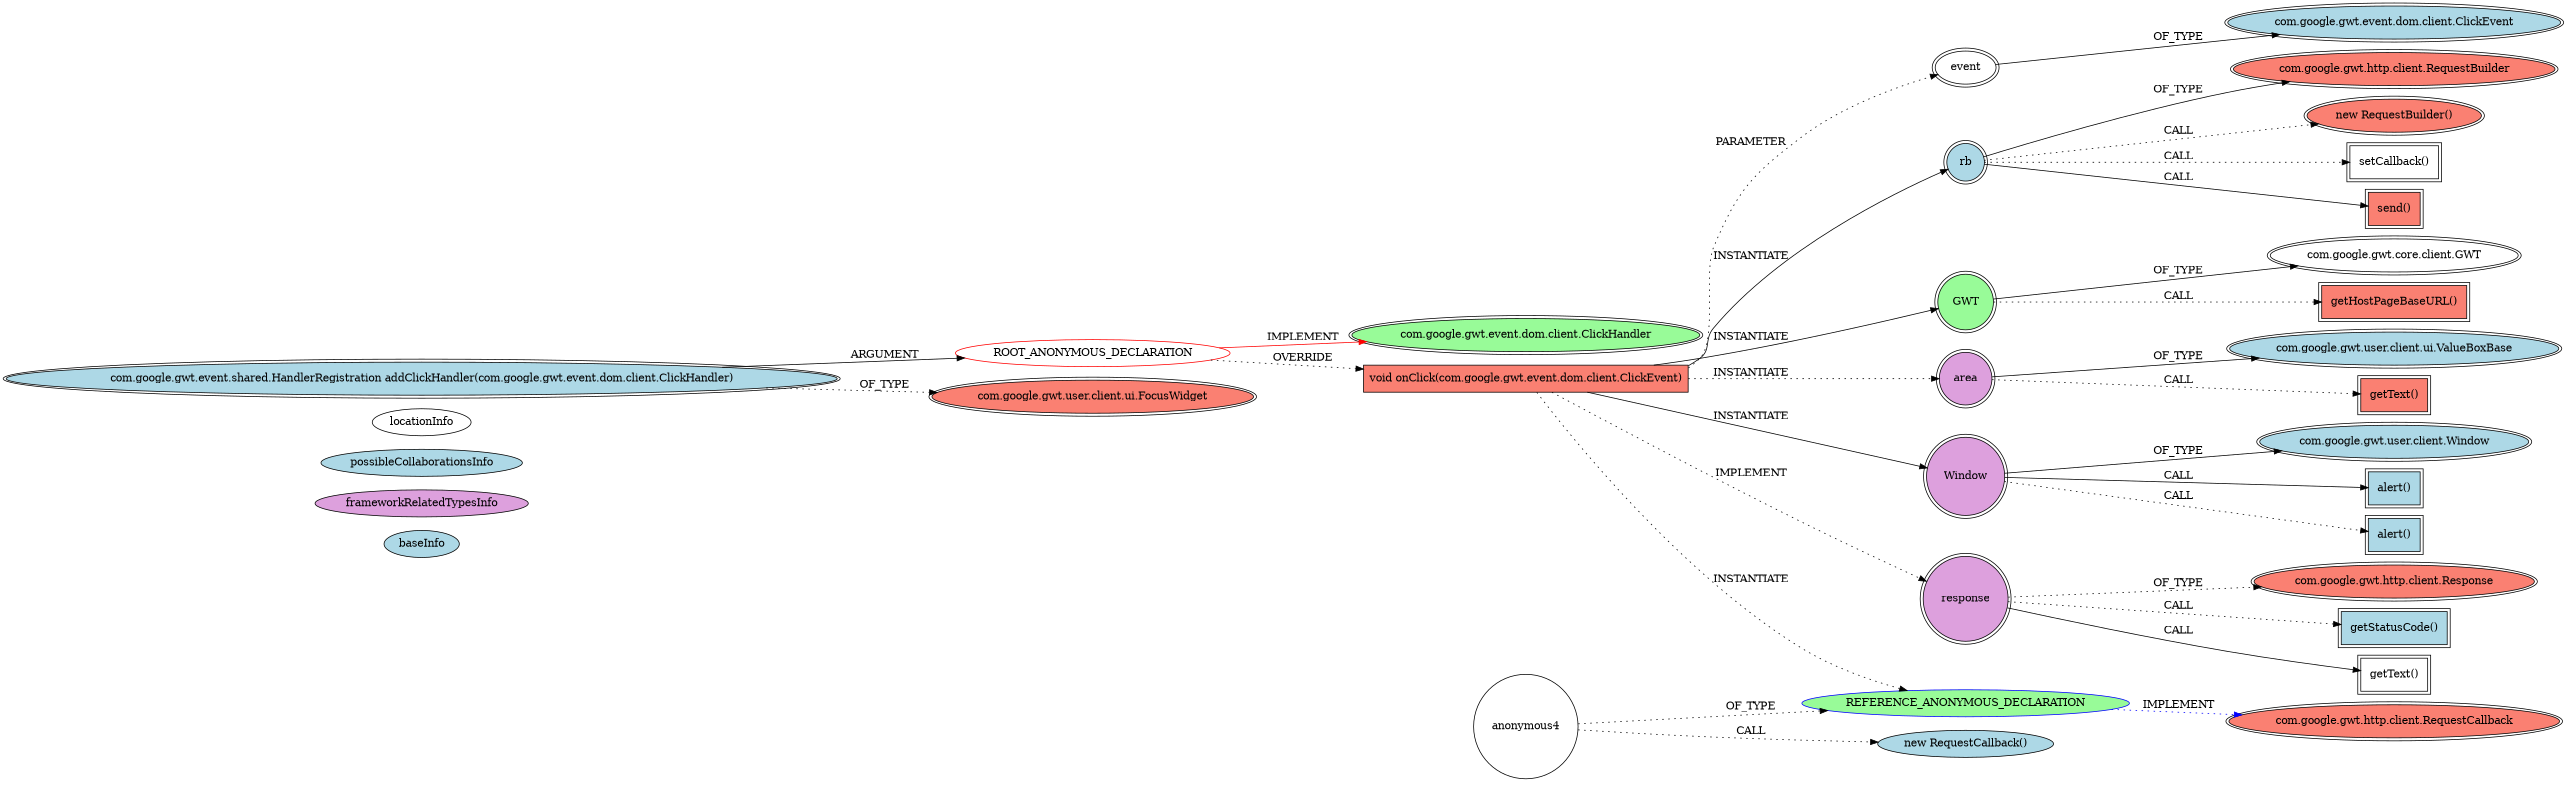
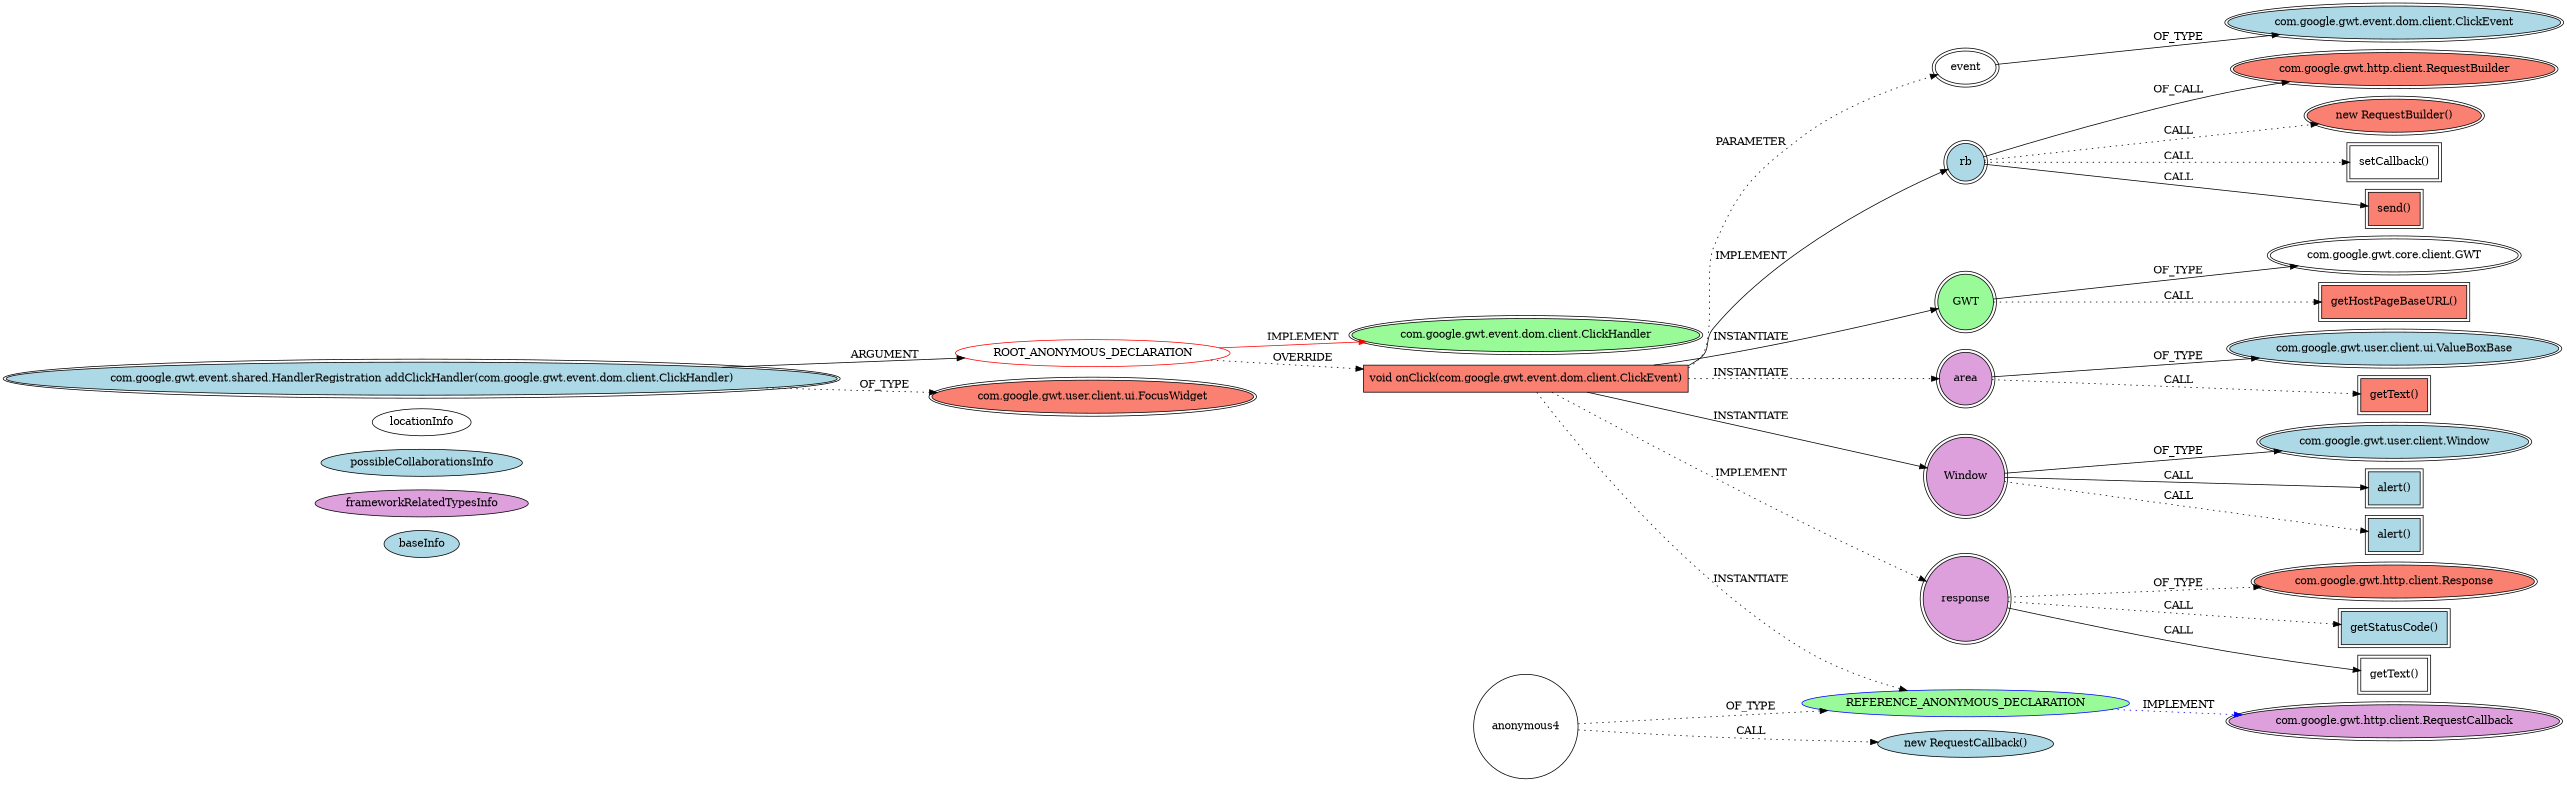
(2178, 90) -> (2178, 90)
(1751, 257) -> (1751, 257)
(2394, 721) -> (2394, 721)
